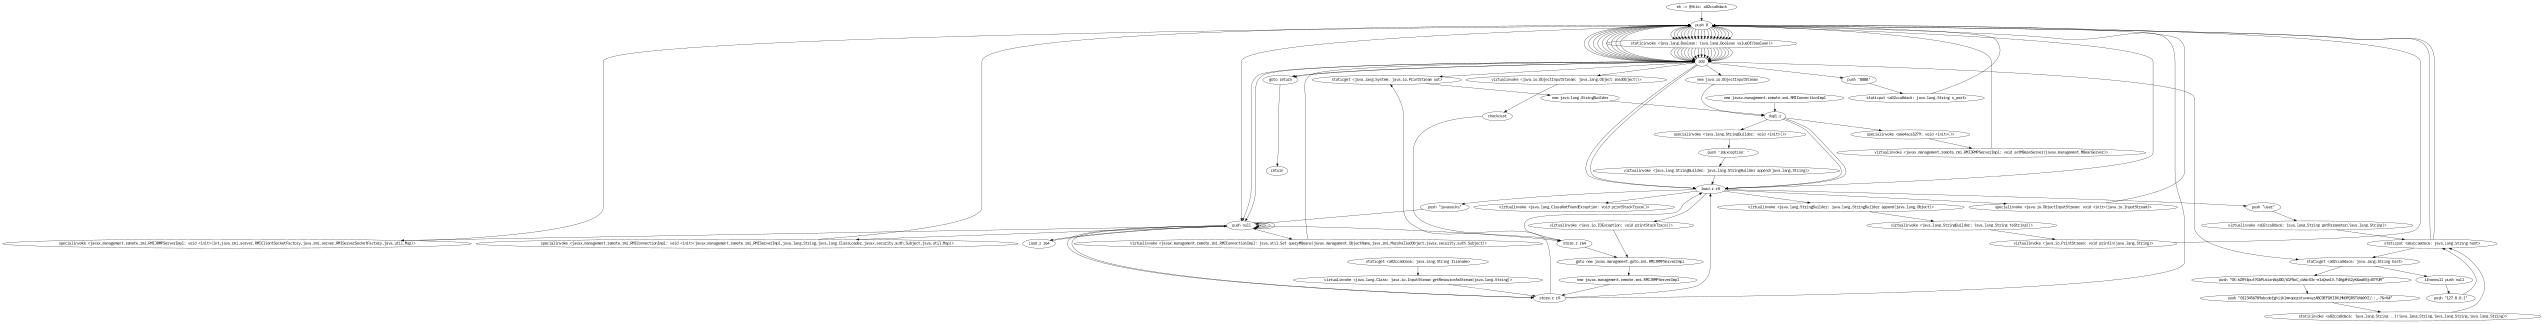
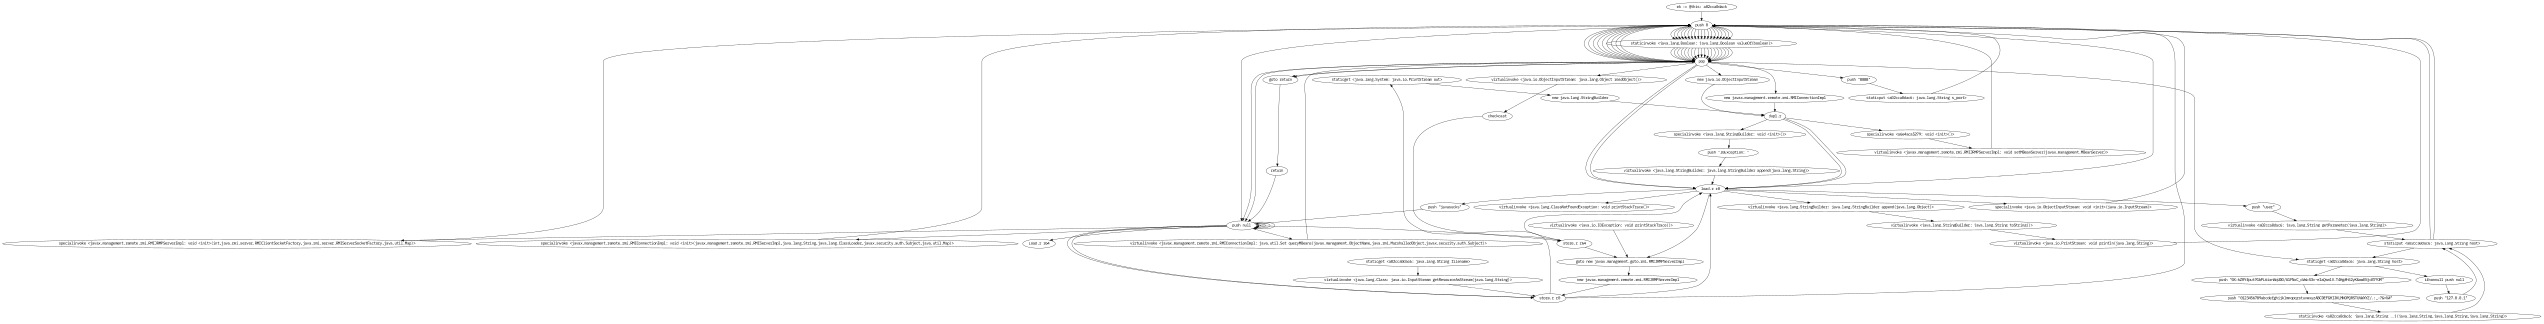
(1568, 69) -> (1763, 71)
(1684, 212) -> (1691, 235)
(1138, 231) -> (1267, 200)
